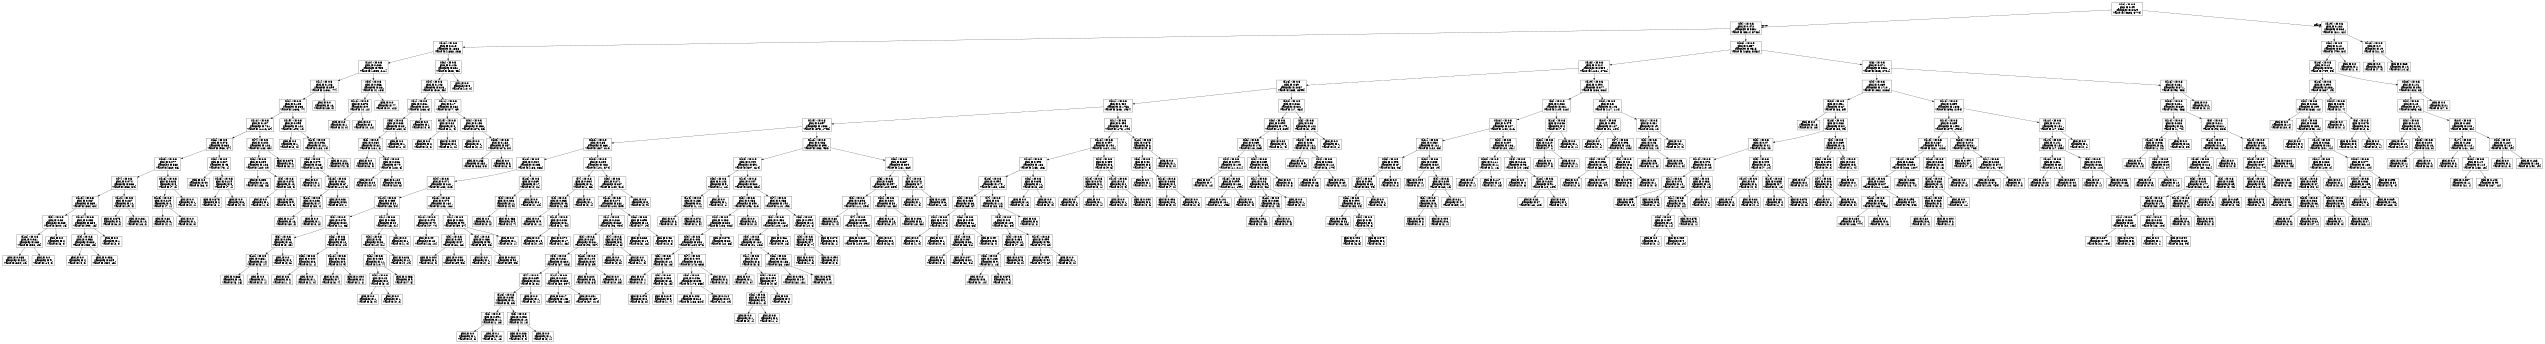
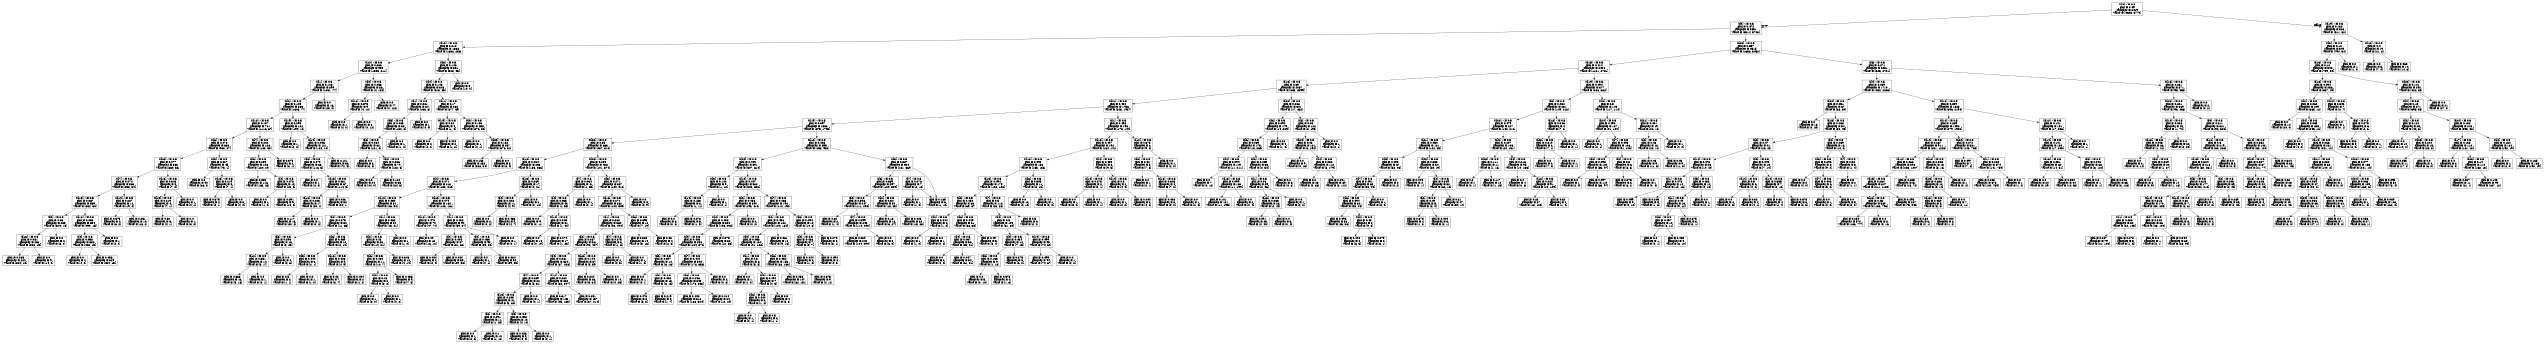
(906, 173) -> (928, 179)
